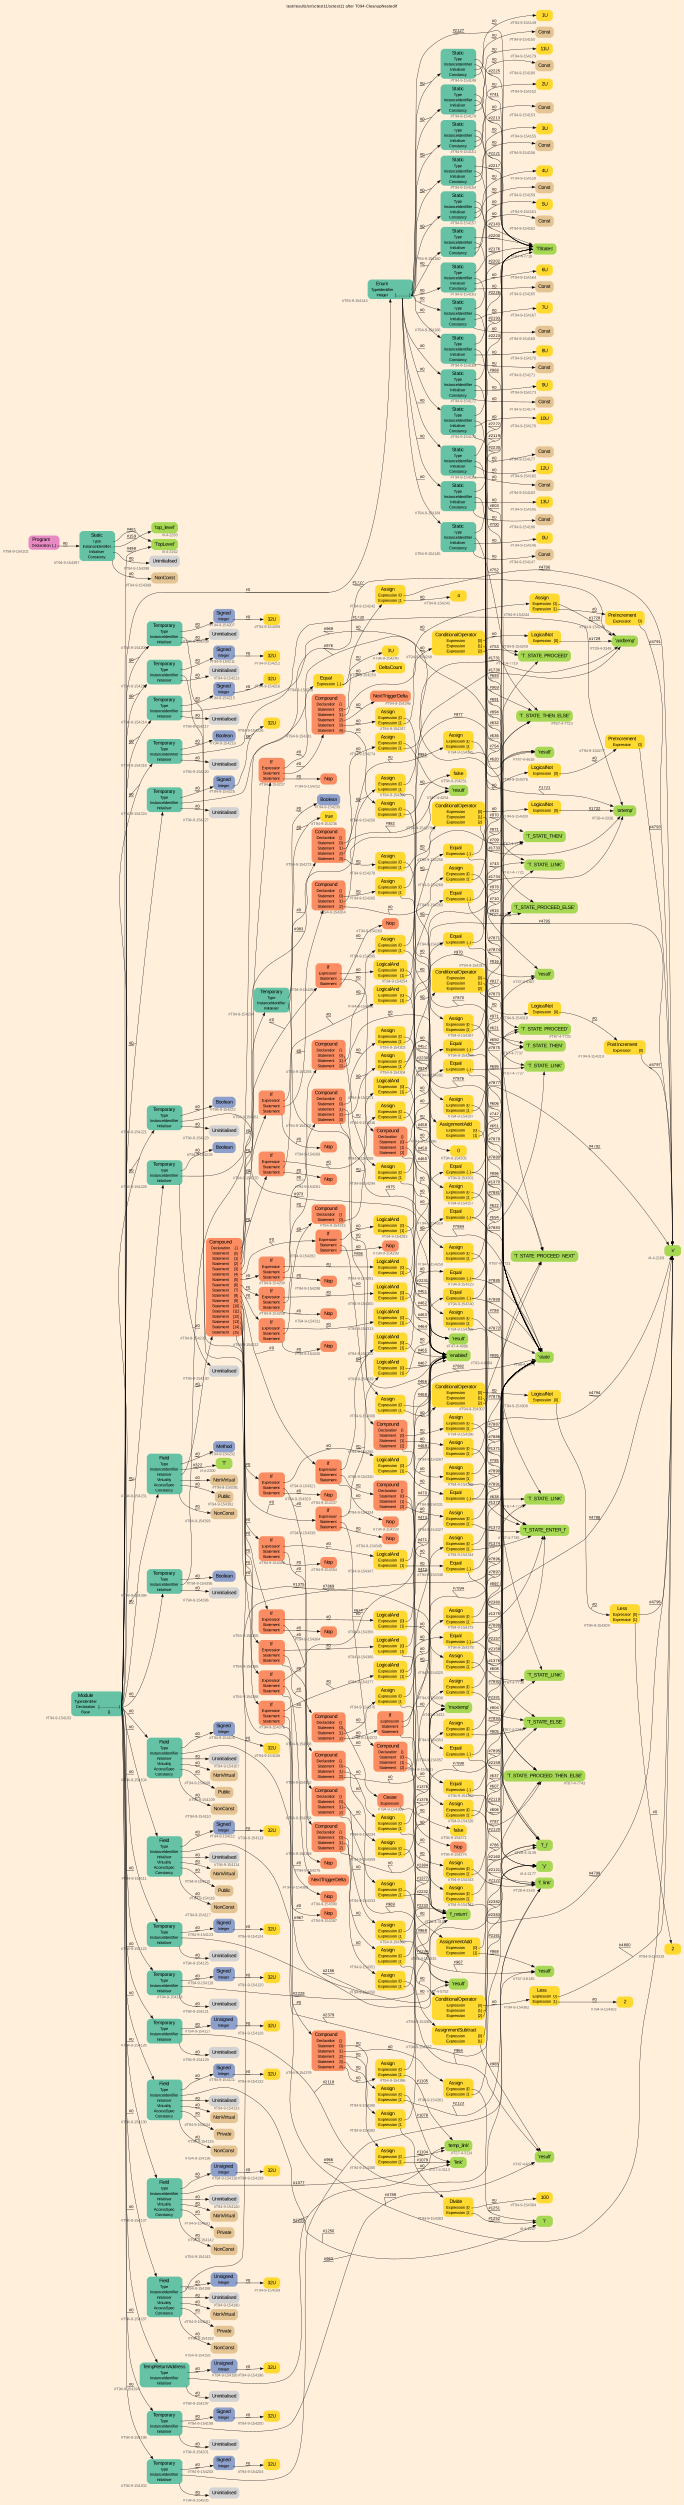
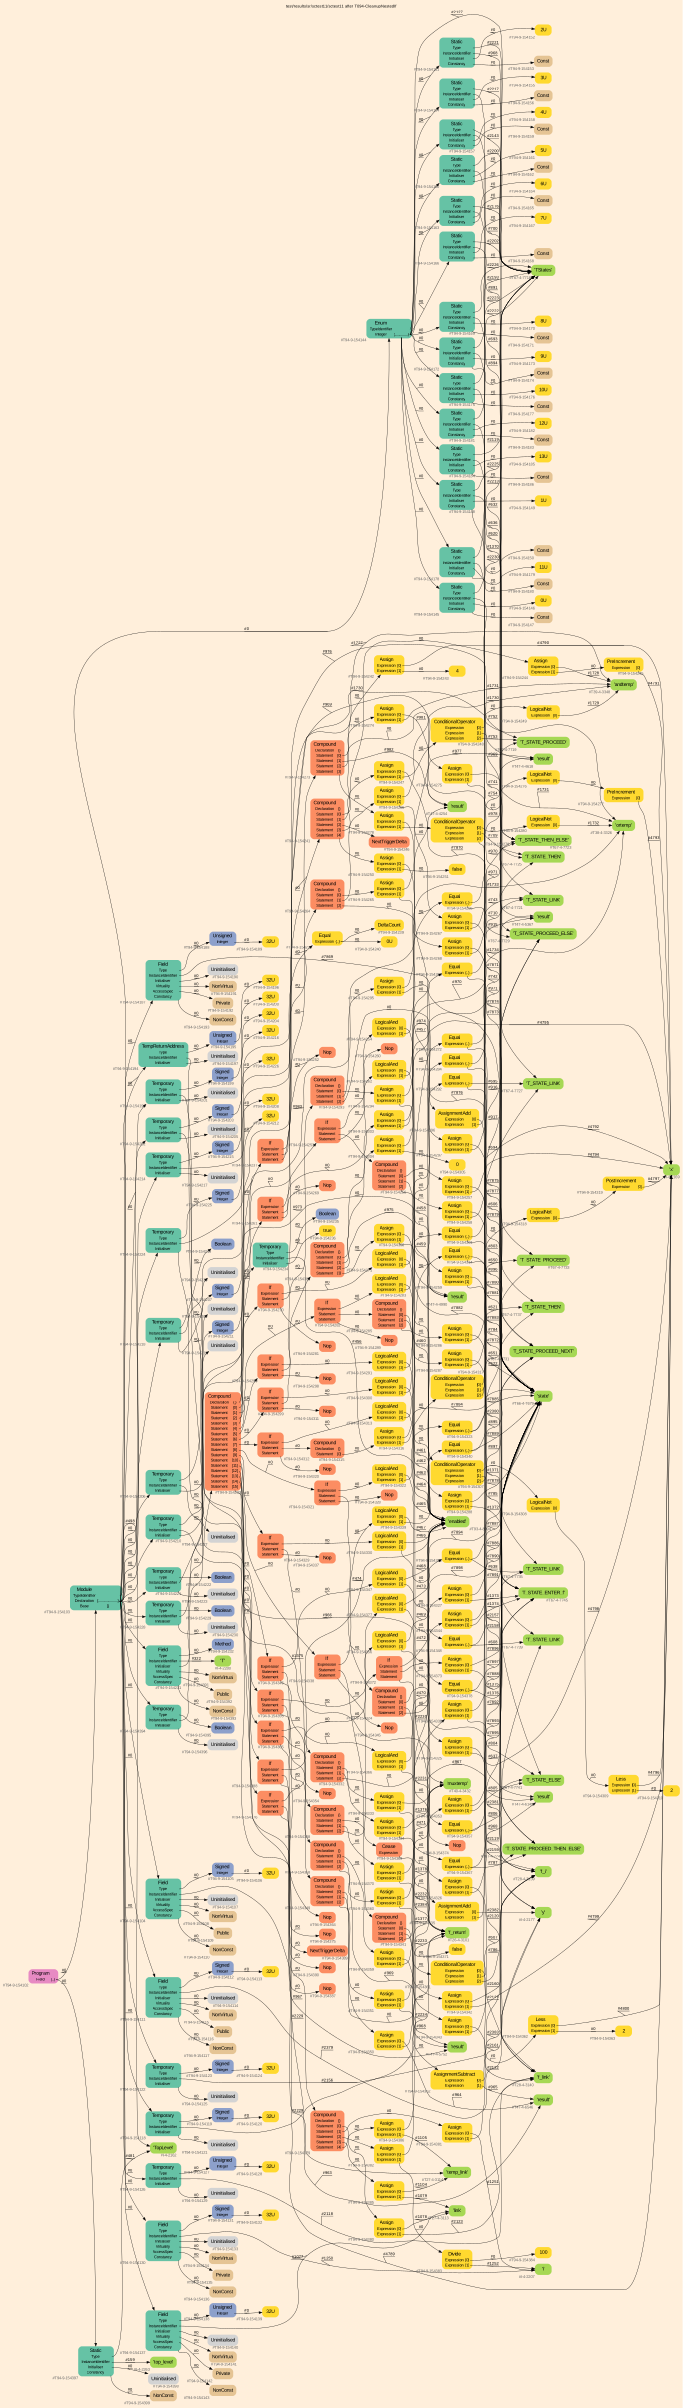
(41, 546) -> (41, 1979)
none -> (91, 1800)
